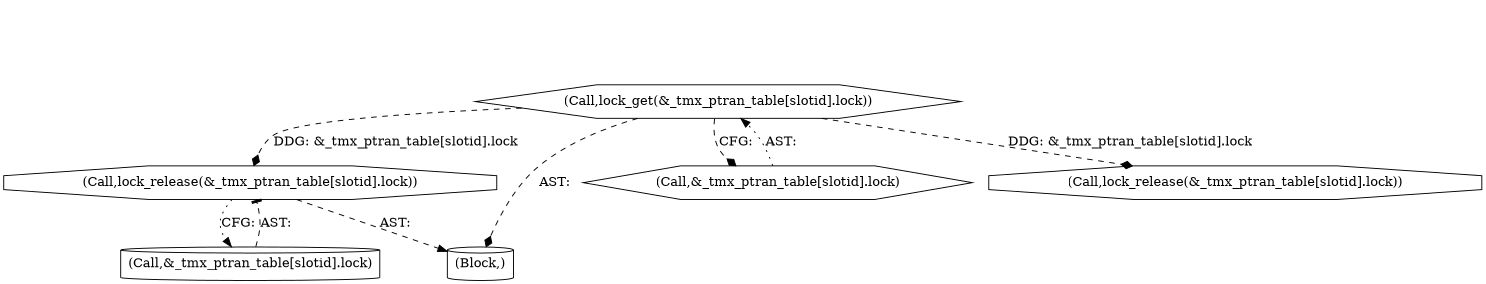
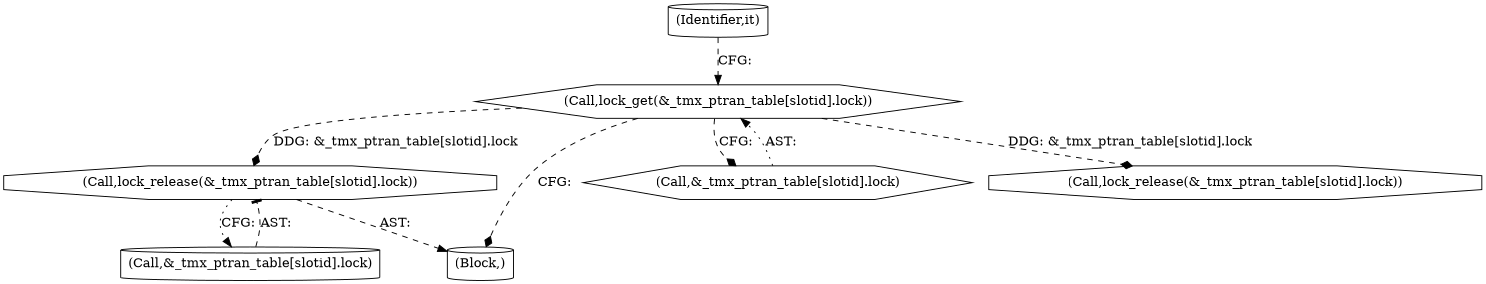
none -> (718, 21)
(557, 183) -> (557, 183)
